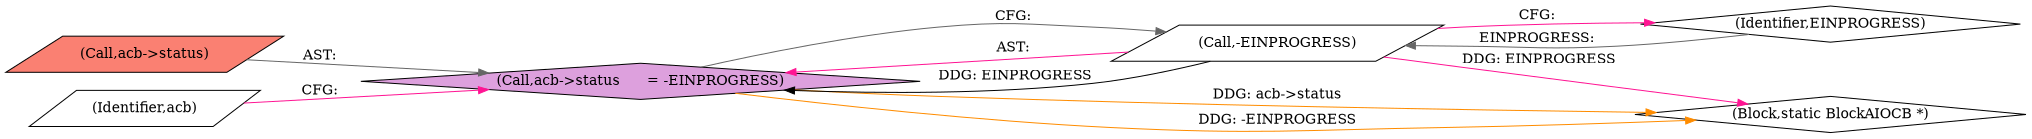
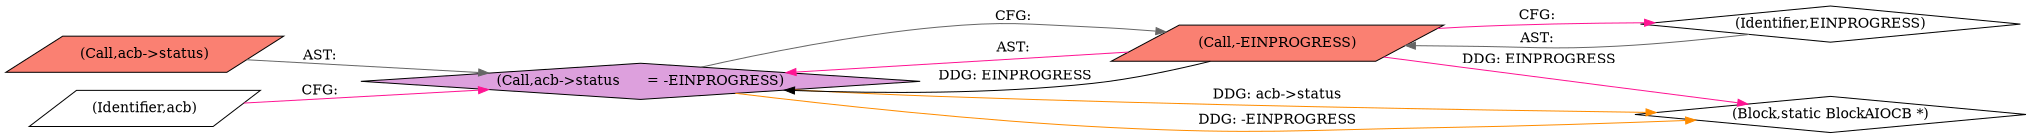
(1539, 39) -> (1539, 39)
(1278, 43) -> (1278, 43)
